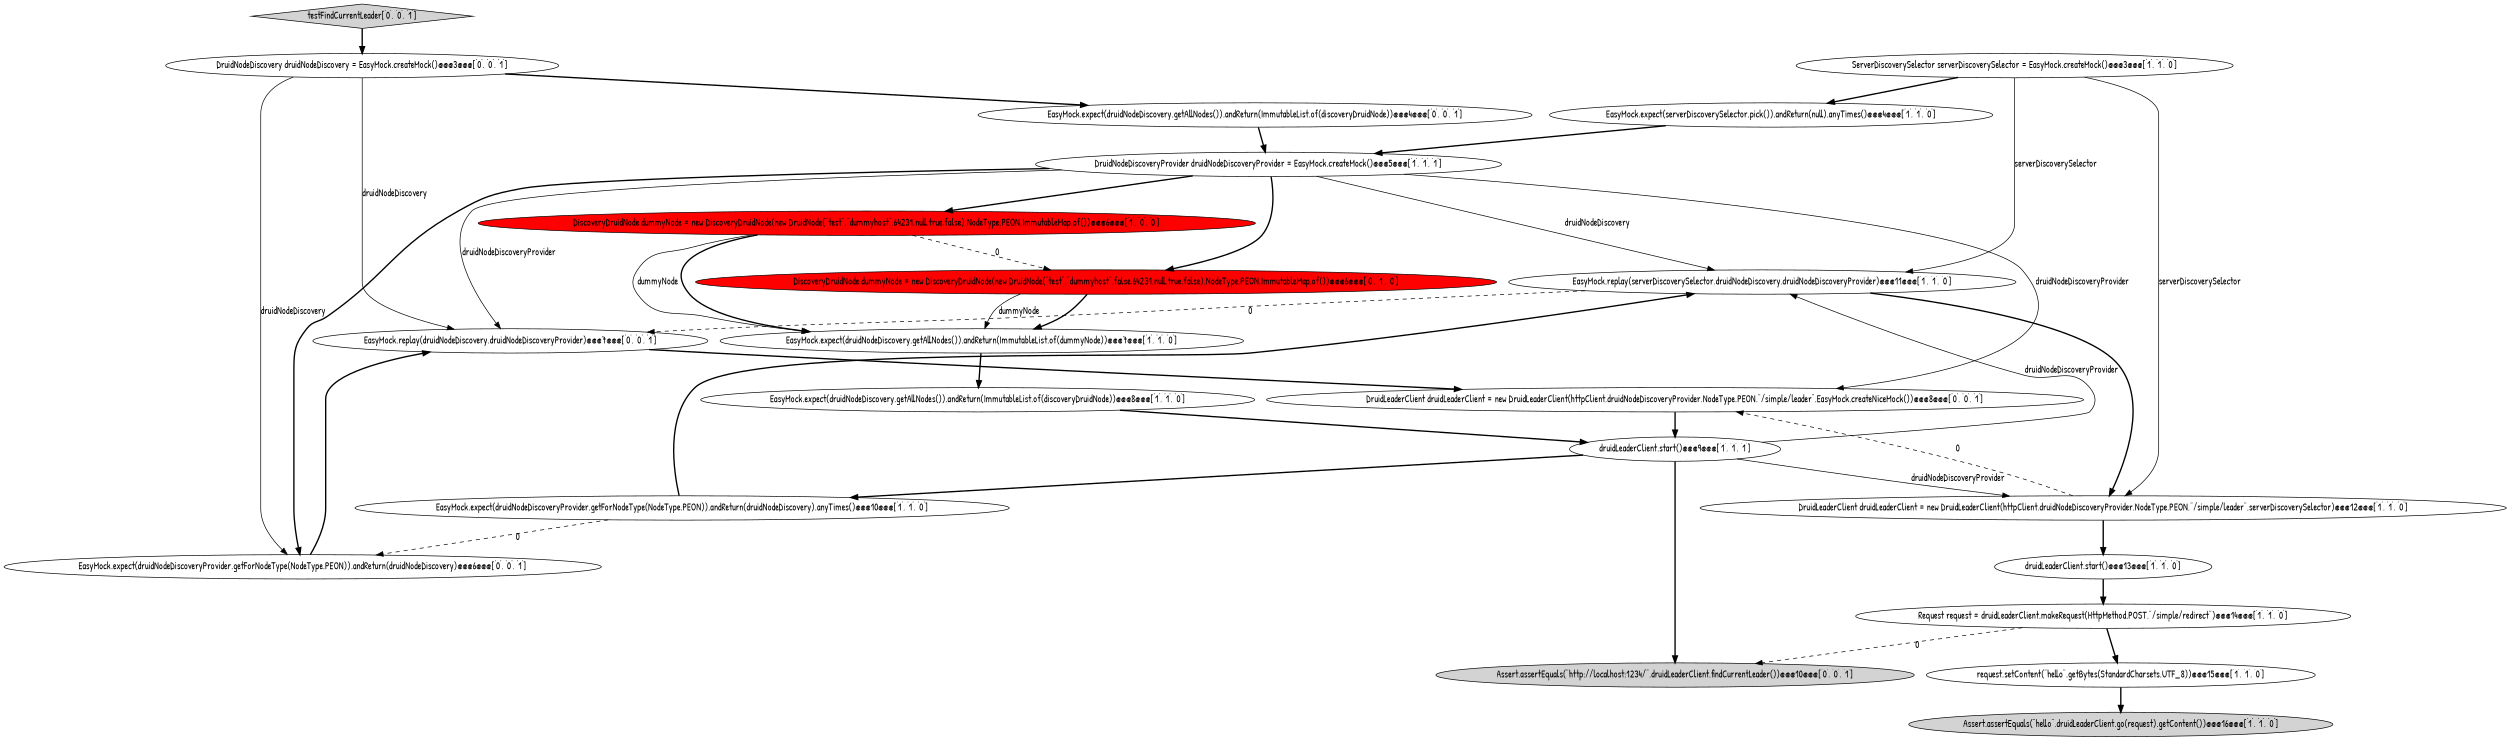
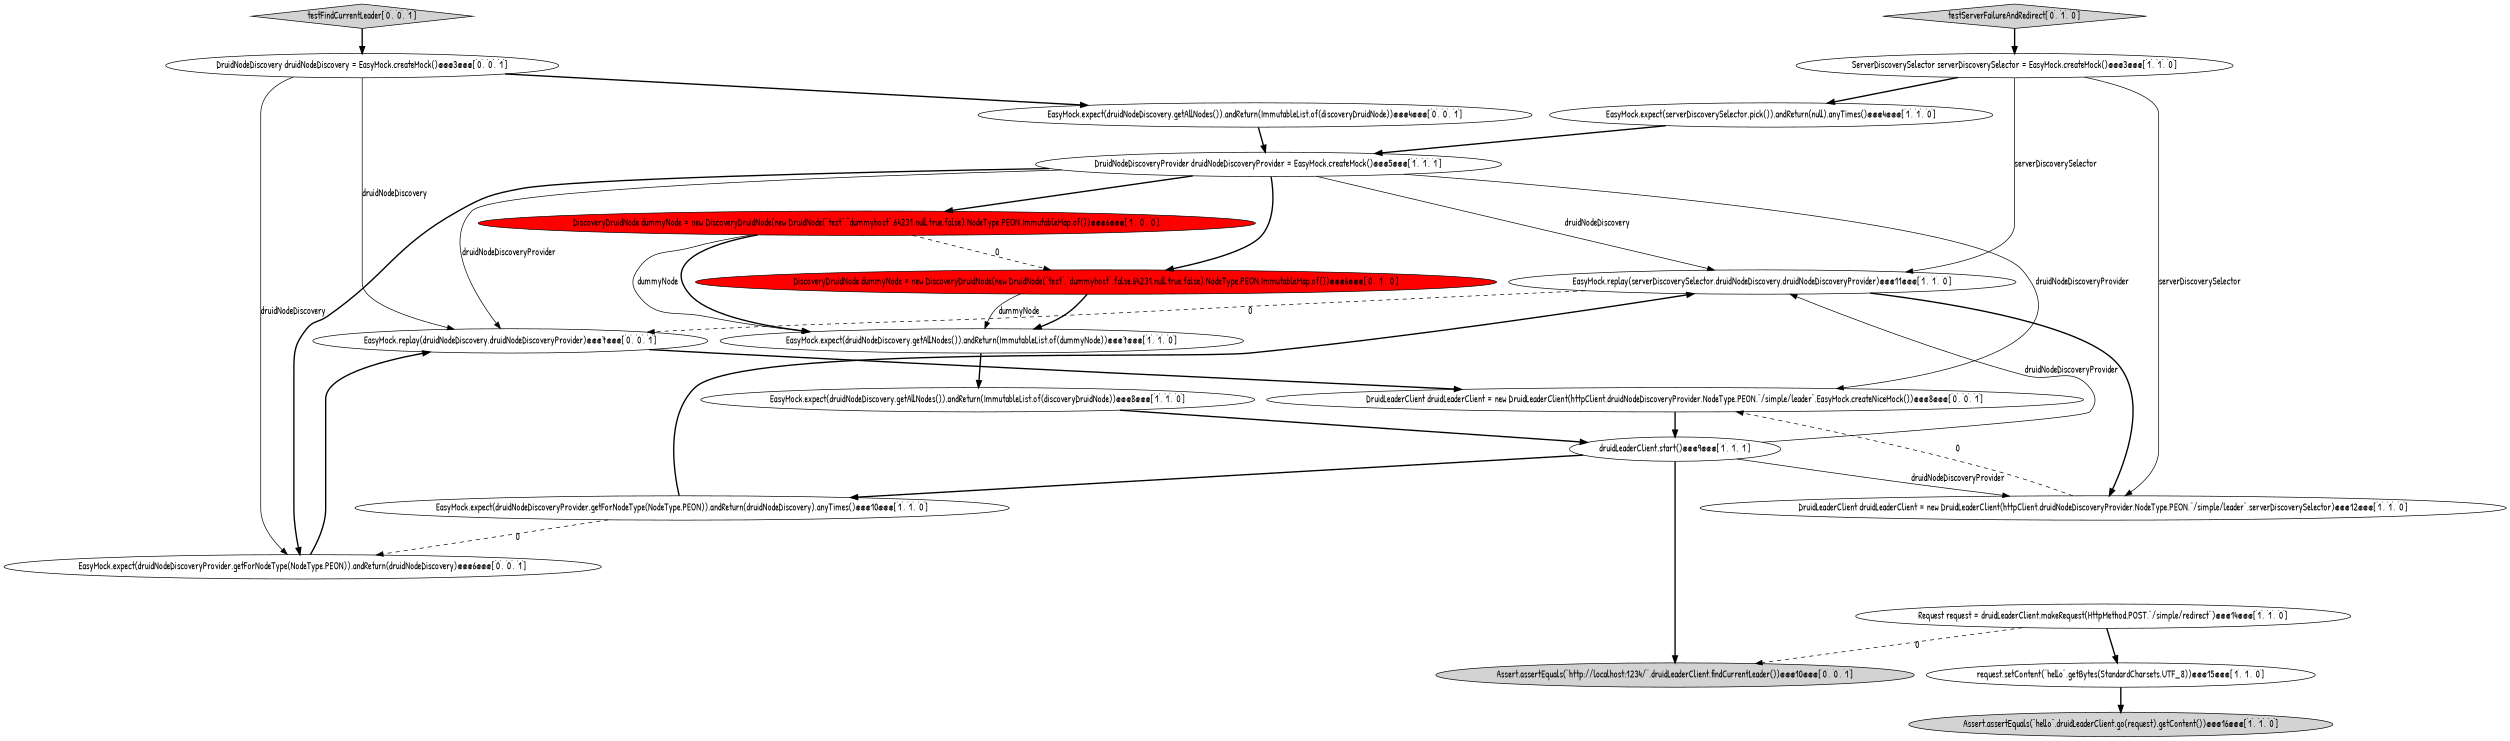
none -> (2015, 16)
(2103, 567) -> none
